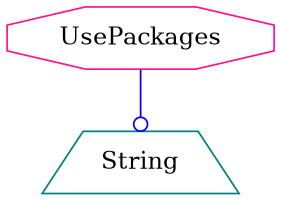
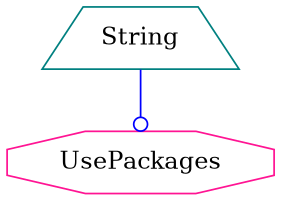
(141, 93) -> (141, 93)
